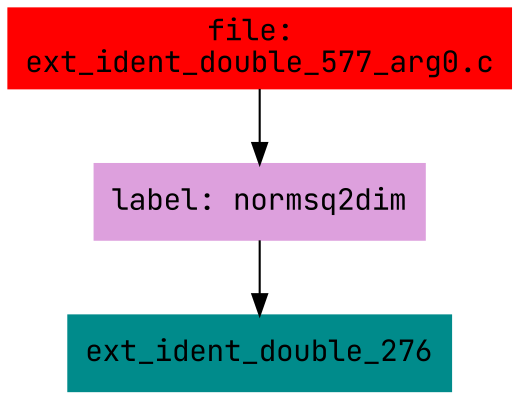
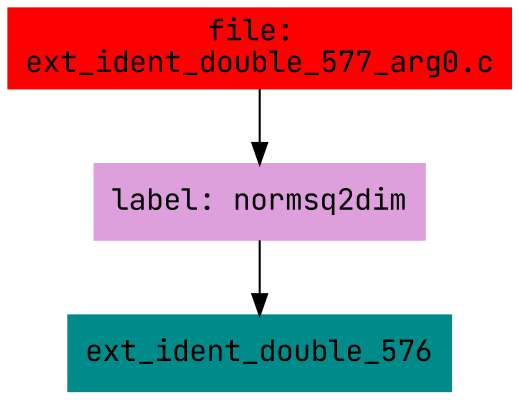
(260, 353) -> (260, 353)
